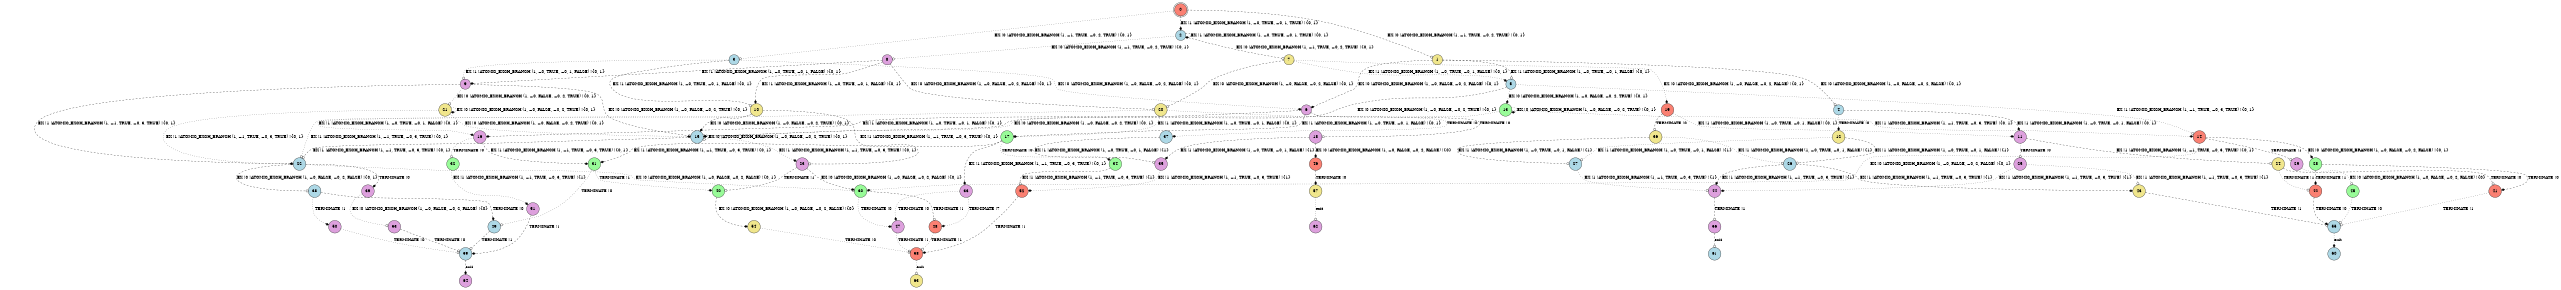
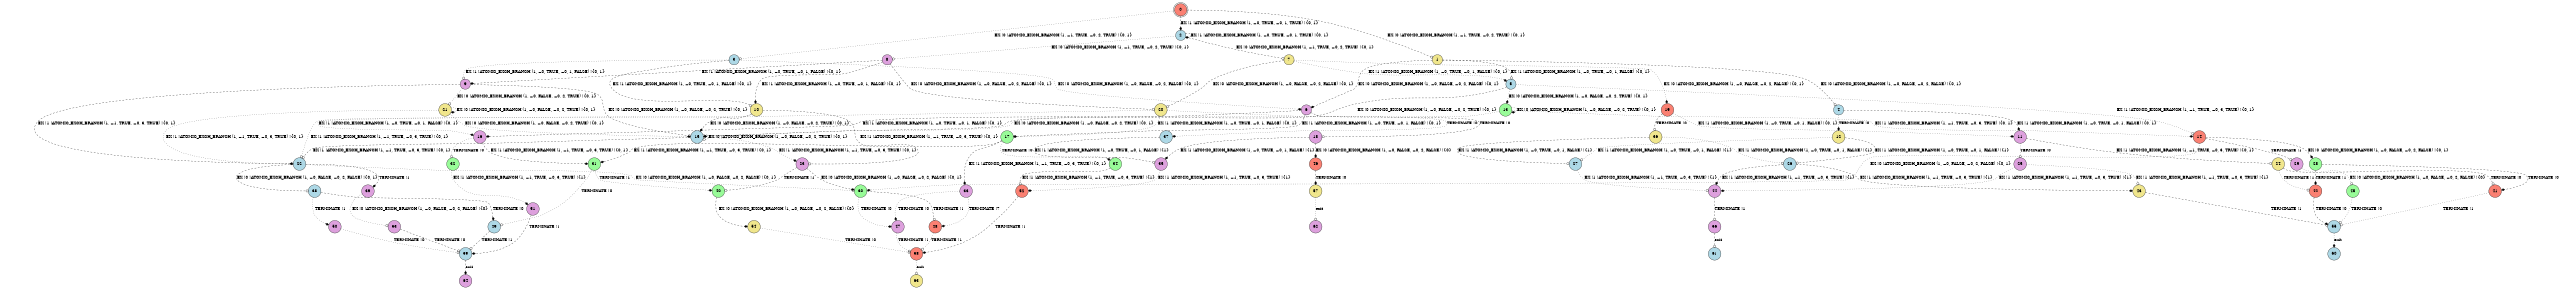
(395, 178) -> (395, 178)
